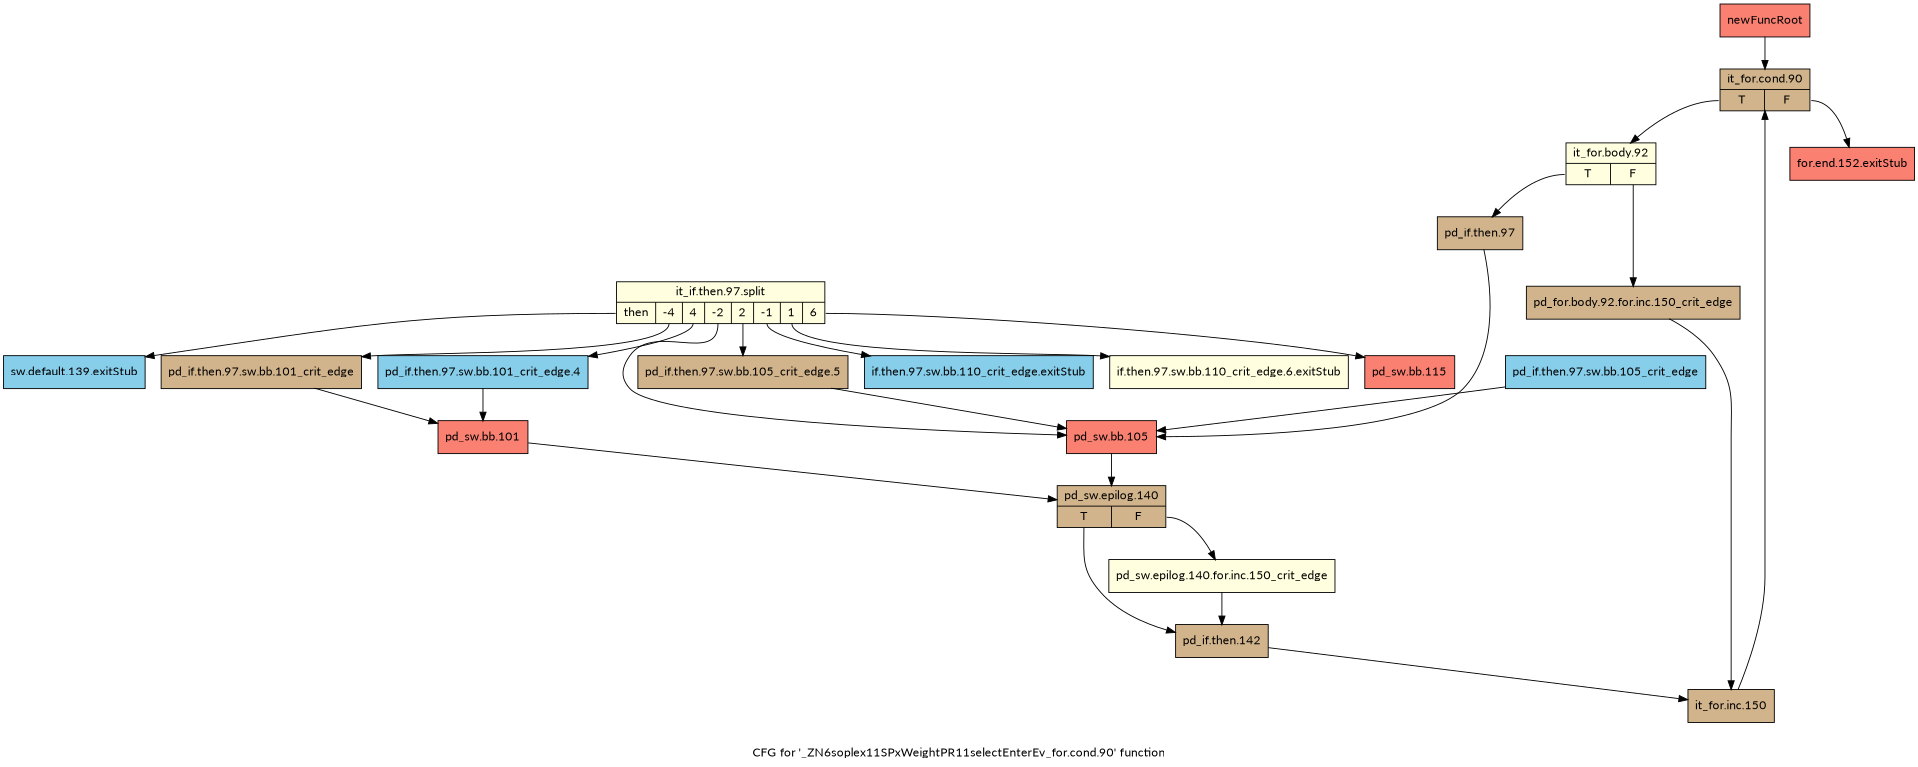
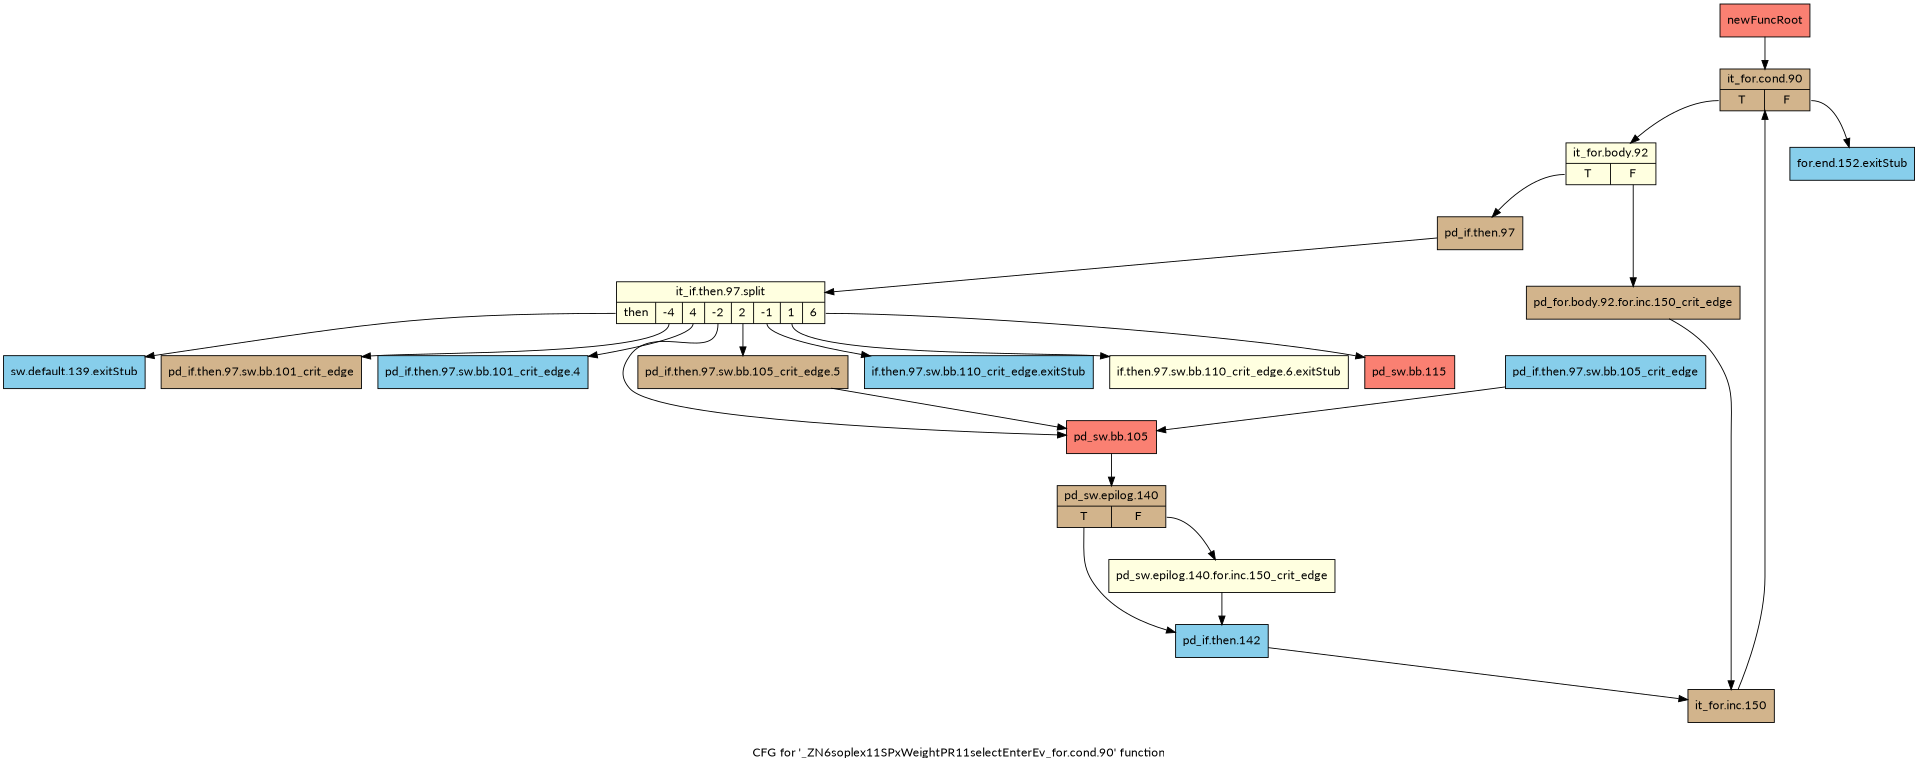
(1852, 164) -> (1852, 164)
(1390, 418) -> (1136, 265)
(483, 437) -> none
(1222, 641) -> (1222, 641)
